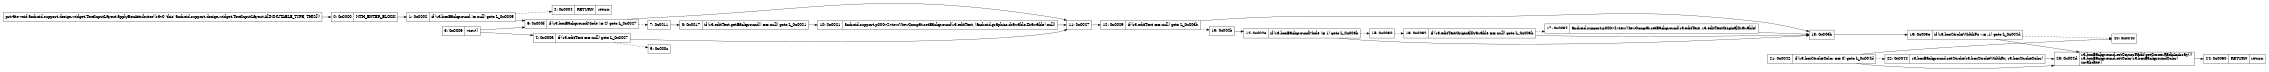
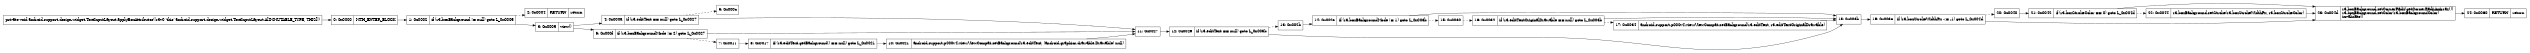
(519, 20) -> (524, 25)
(1985, 45) -> (2023, 13)
